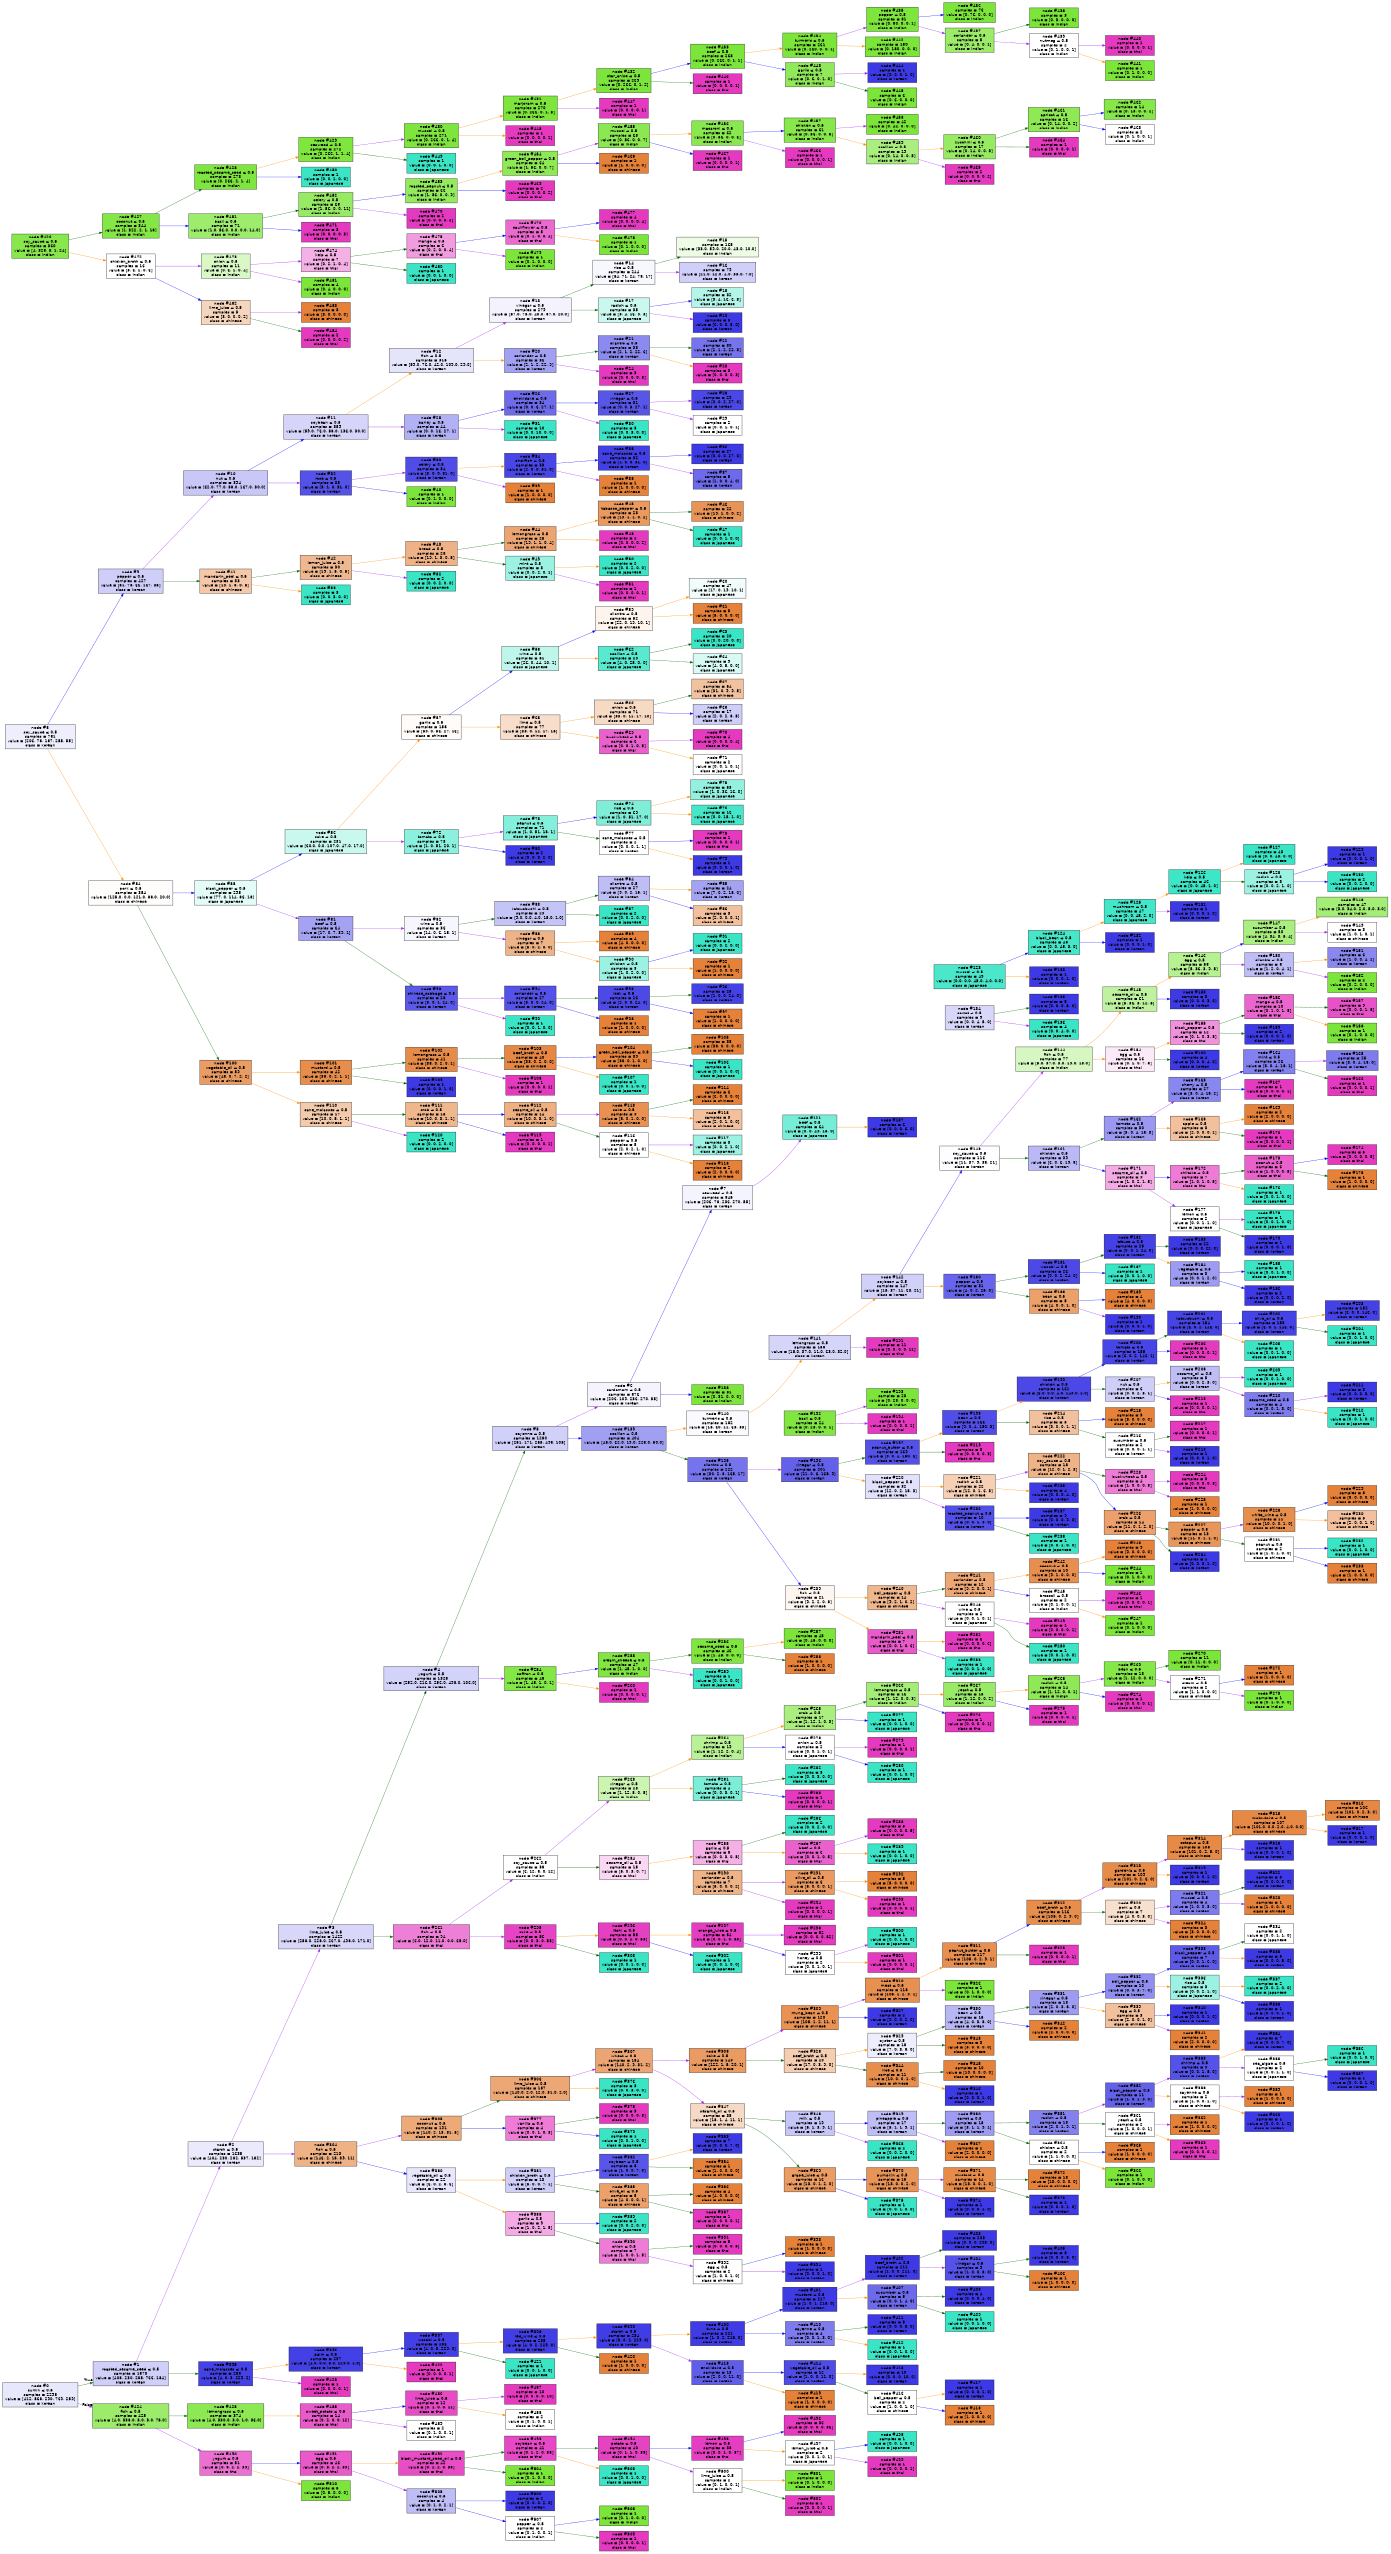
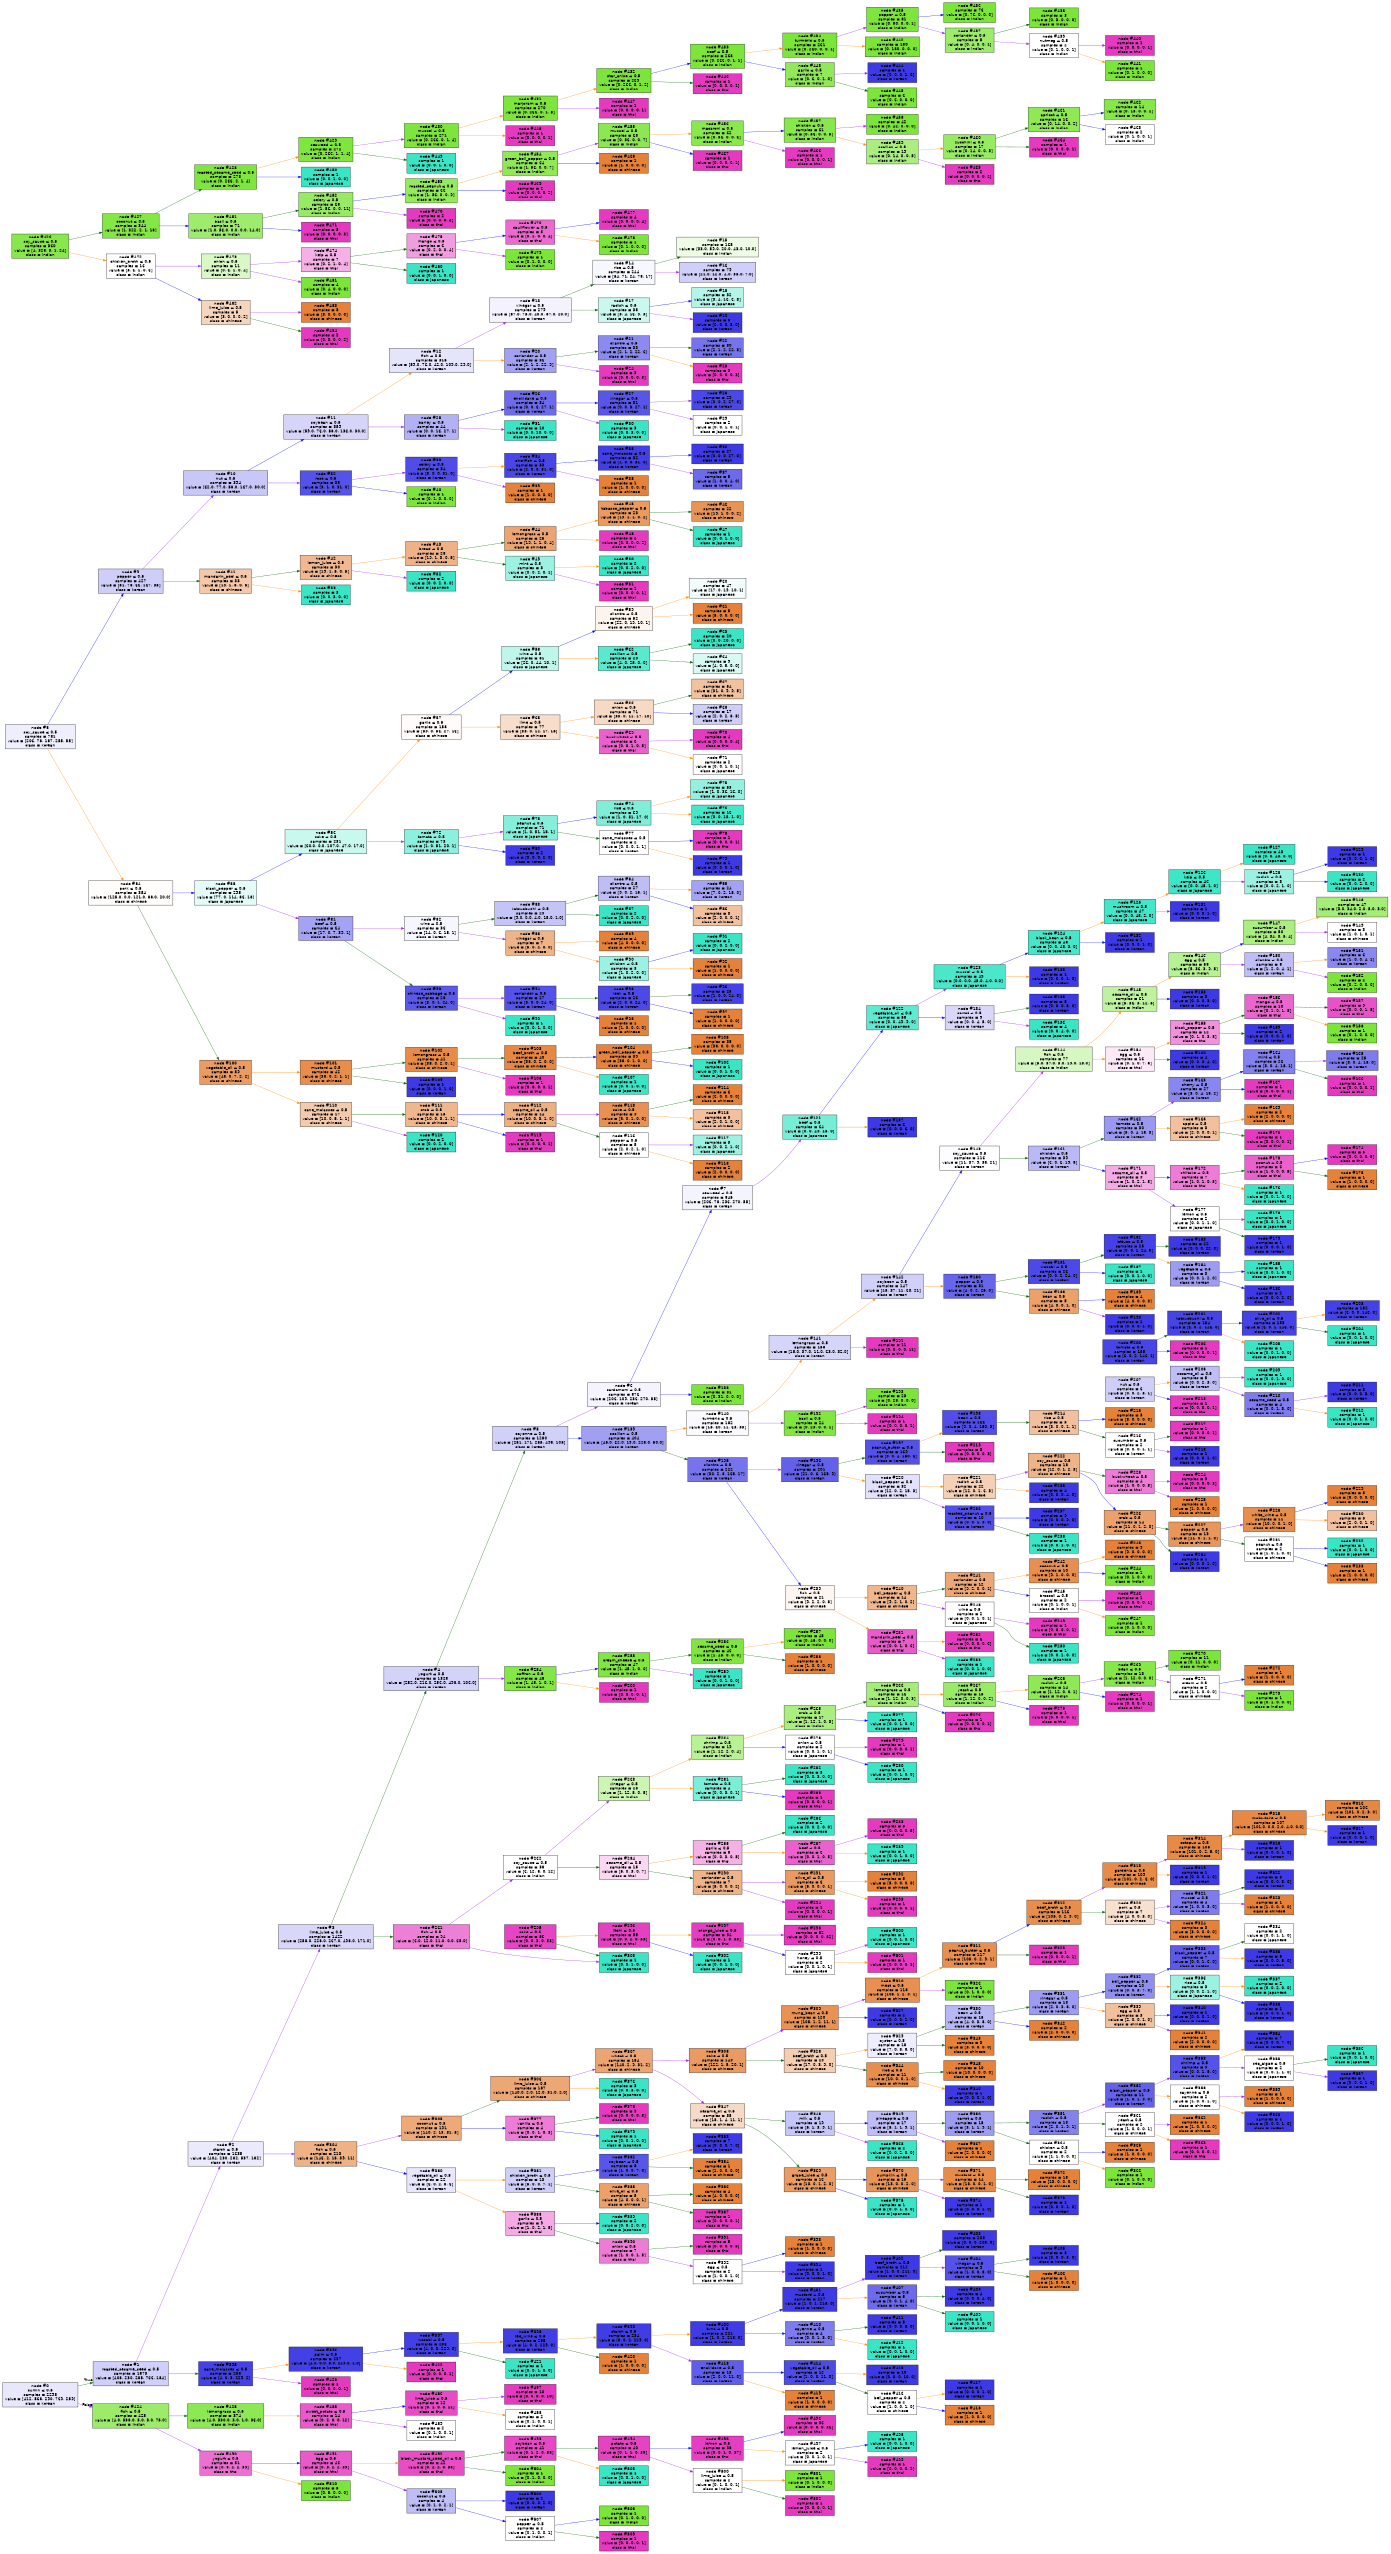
(1231, 882) -> (1231, 882)
none -> (892, 1018)
(1054, 1389) -> none
none -> (765, 1423)
none -> (669, 1875)
(486, 1937) -> (533, 1957)
(1309, 2074) -> (1309, 2074)
